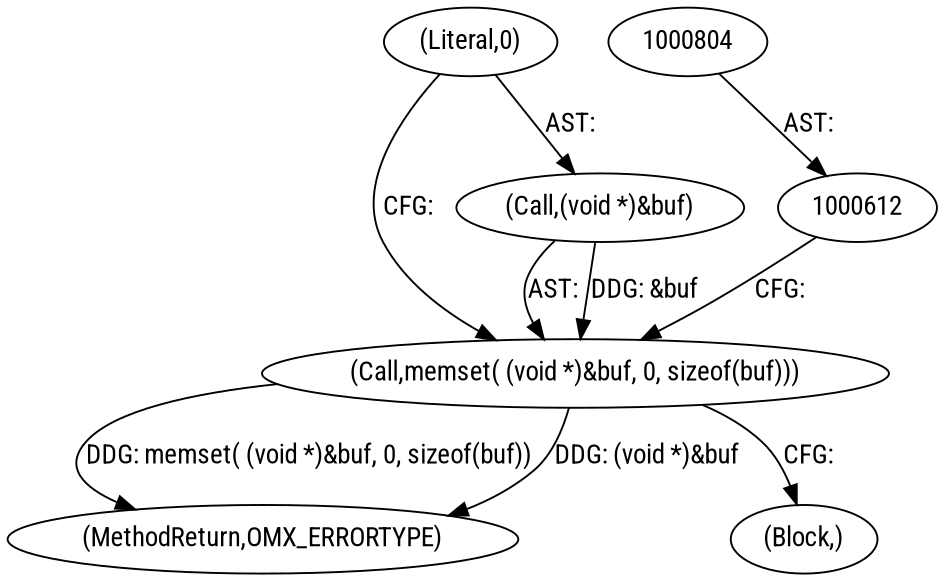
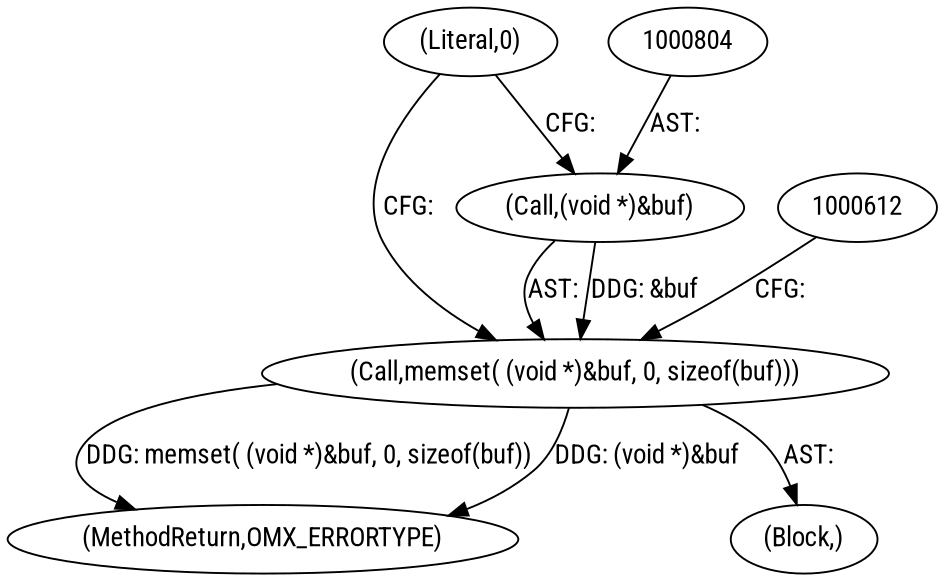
(765, 118) -> (649, 116)
(574, 125) -> (574, 125)
(812, 456) -> (812, 456)
